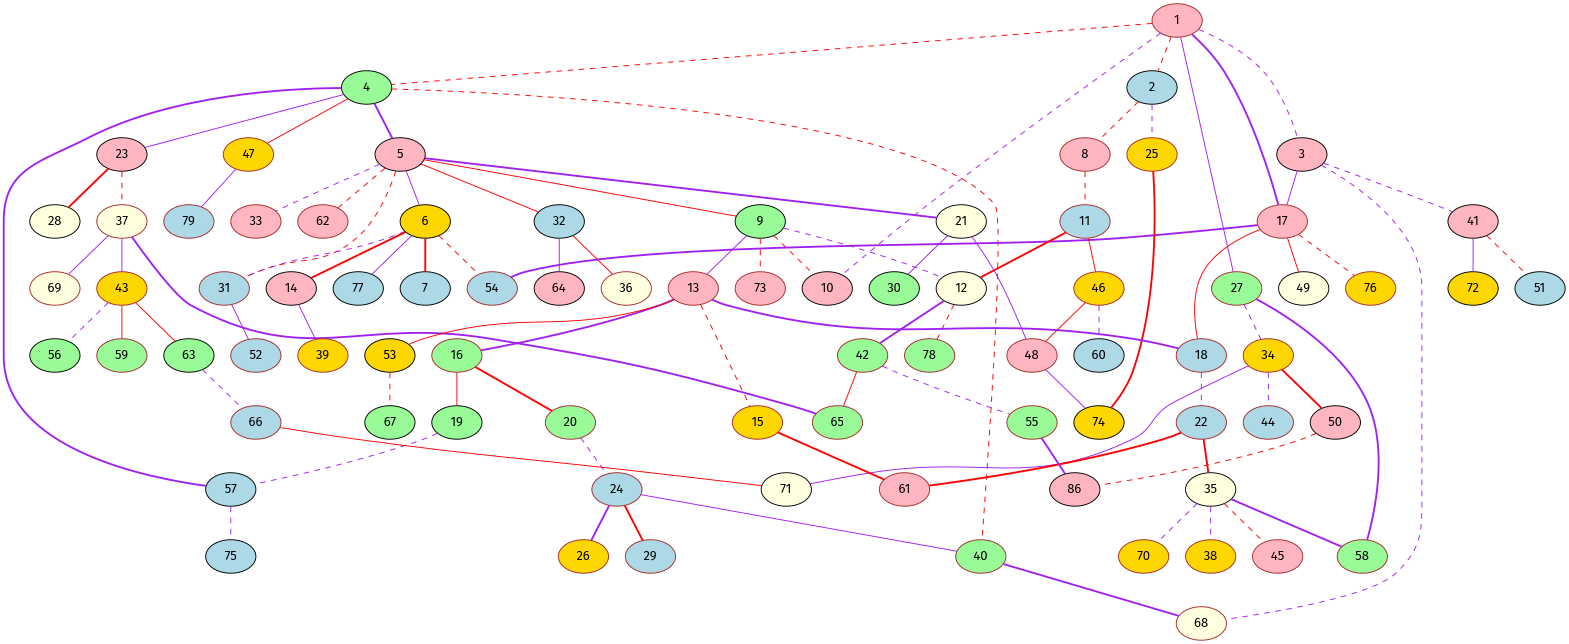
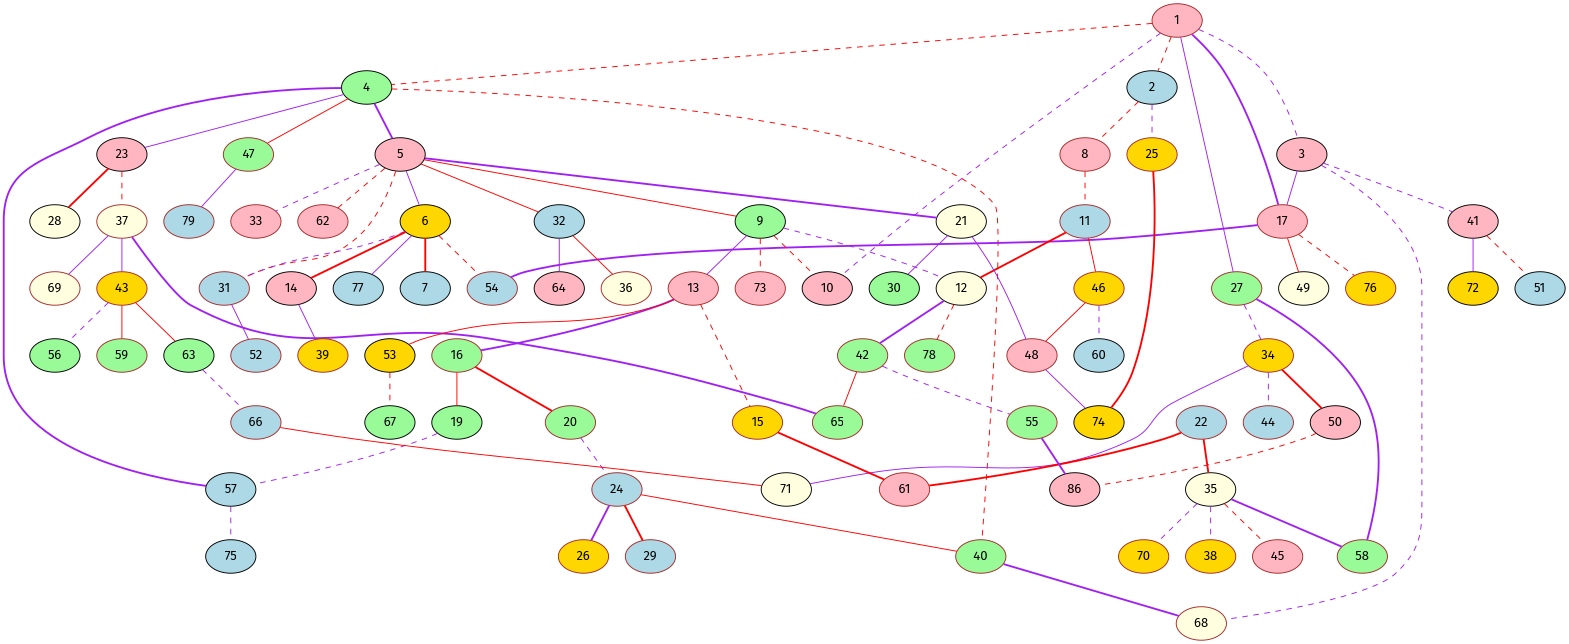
(248, 154) -> (248, 154)
(1201, 355) -> none
(799, 523) -> (799, 523)
